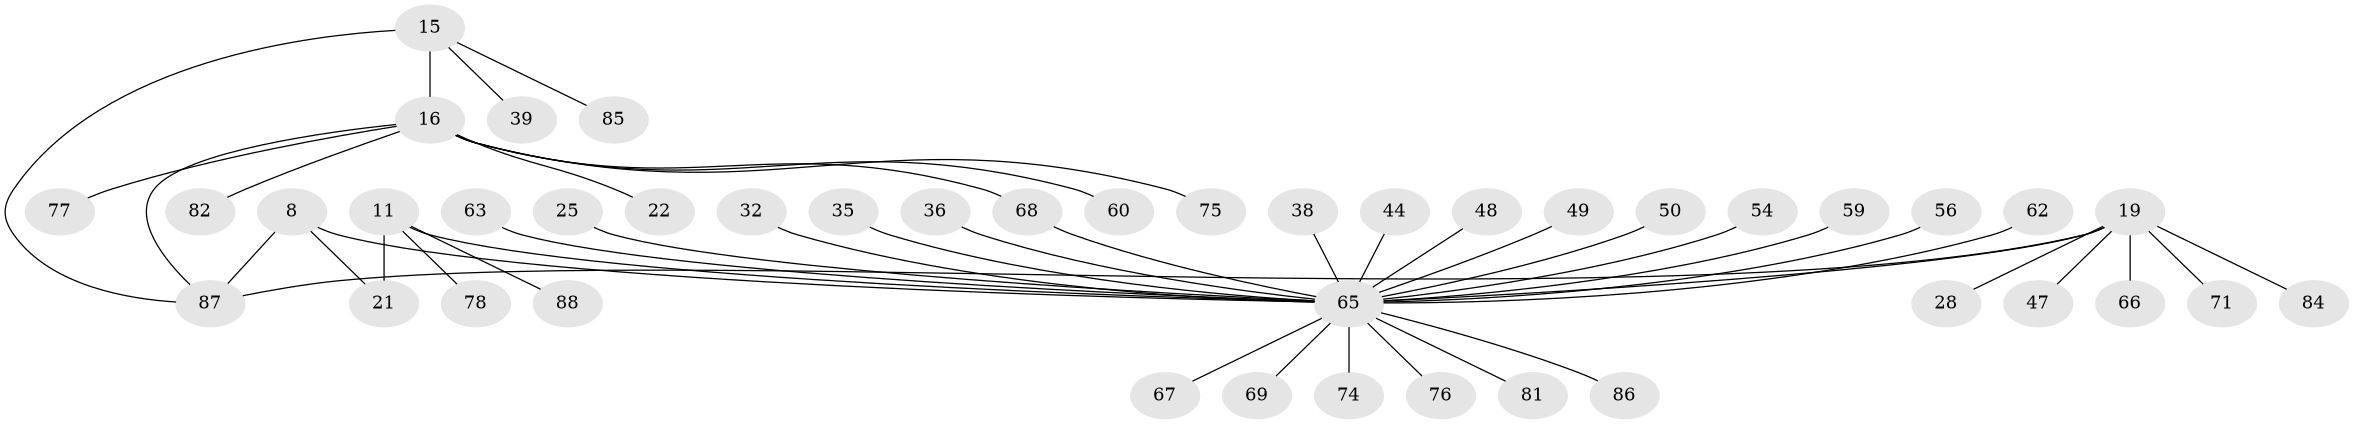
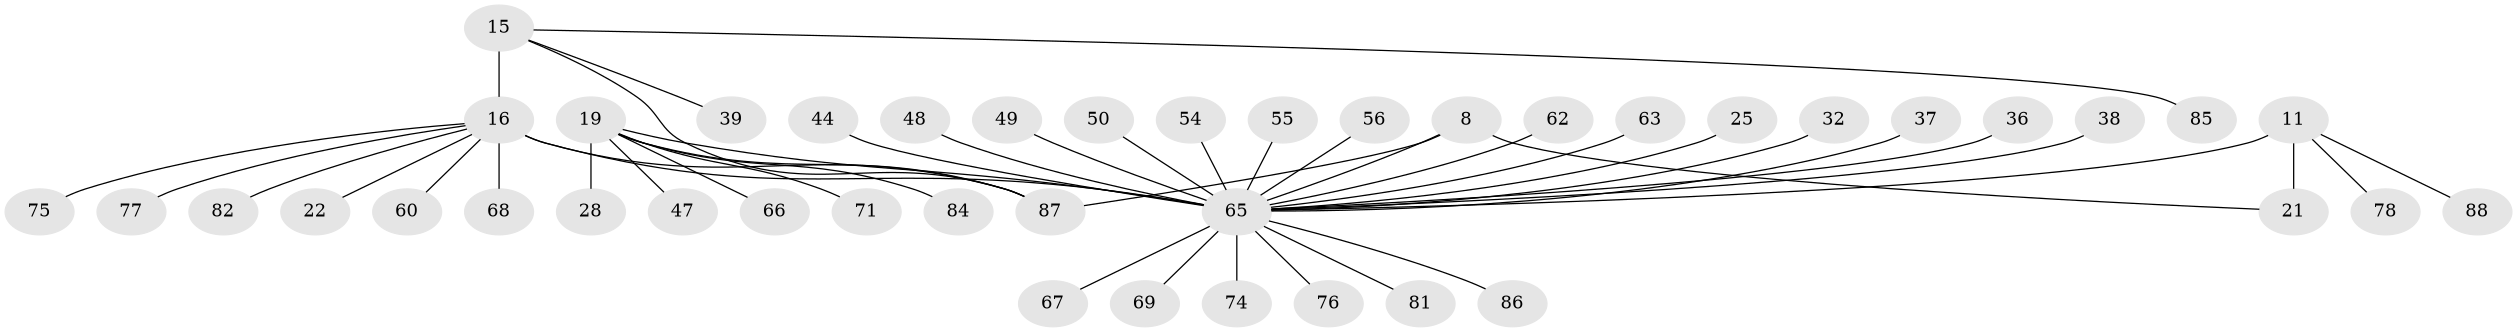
(844, 212) -> (1926, 120)
(1854, 212) -> (1283, 120)
(1183, 267) -> (743, 177)
